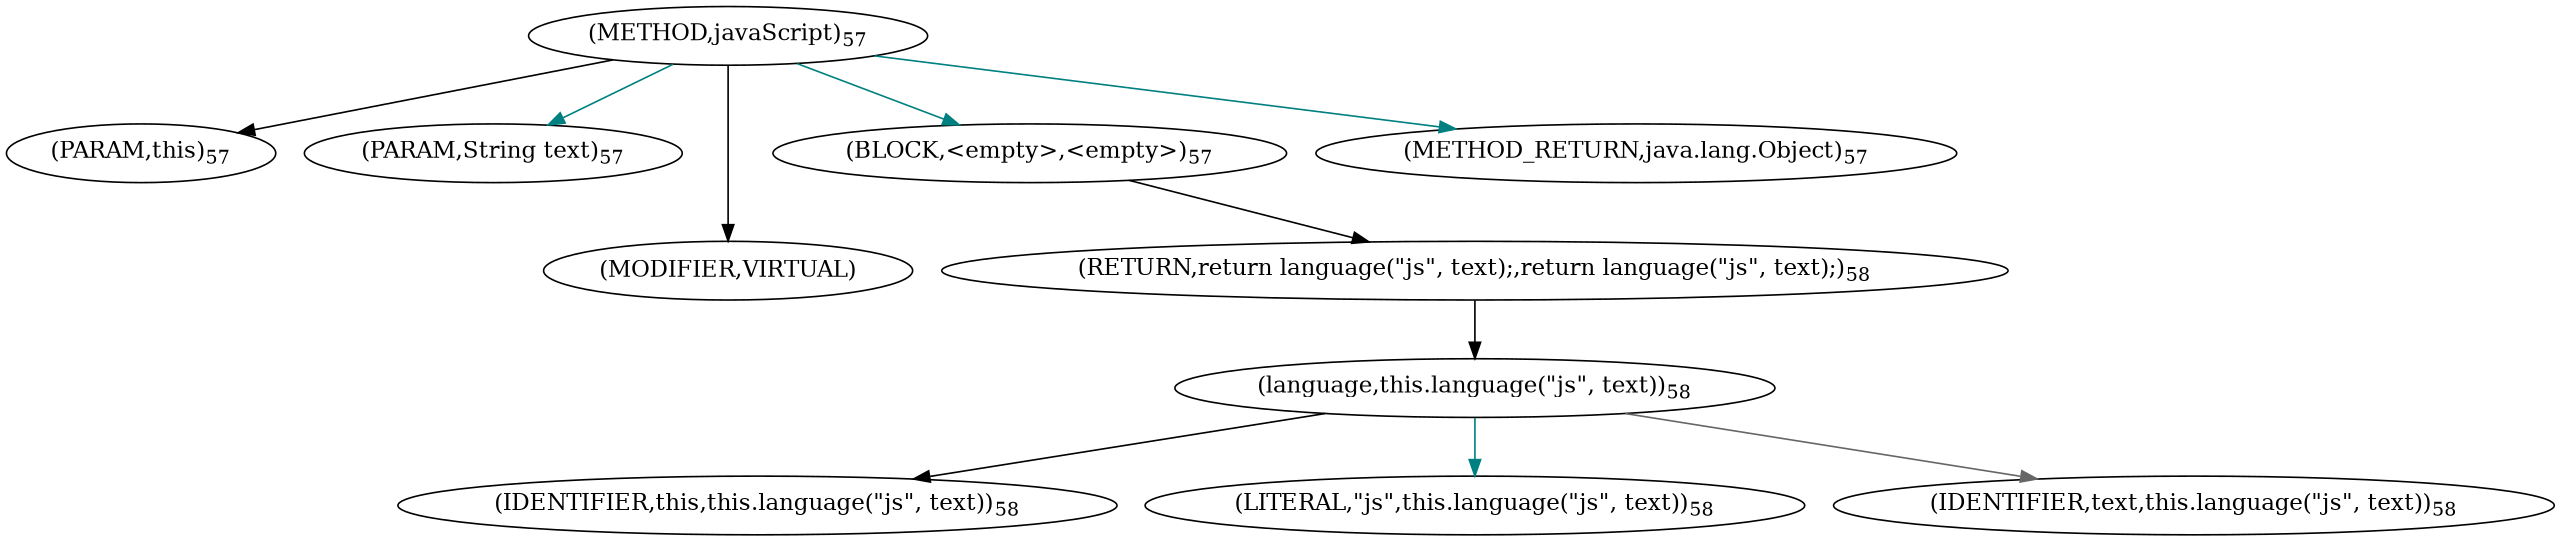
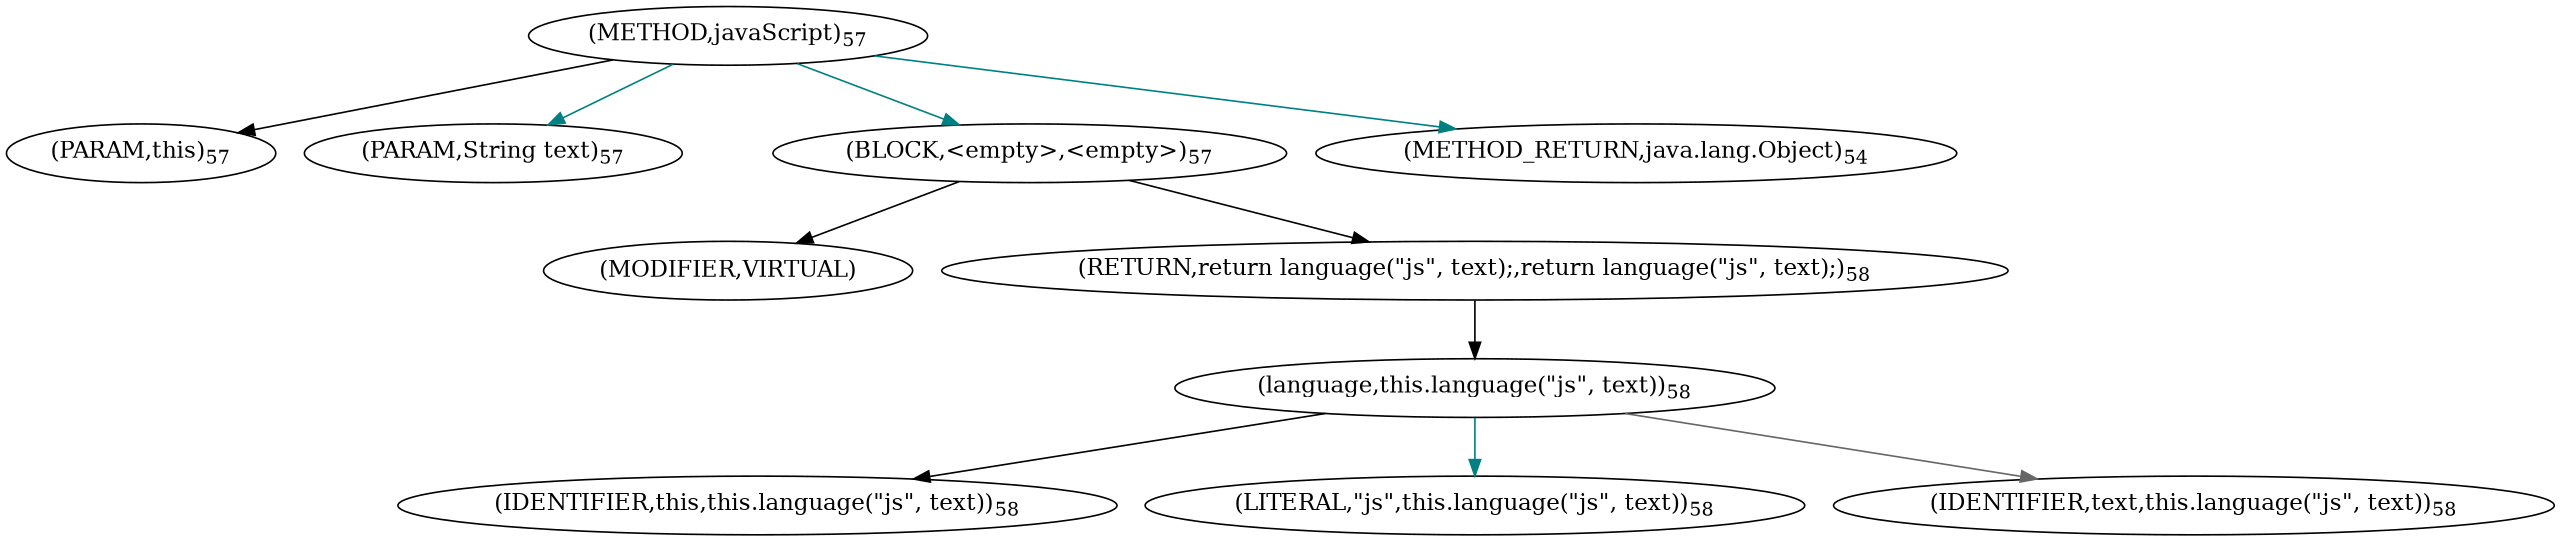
(728, 145) -> (885, 210)
(1856, 151) -> (1856, 151)
